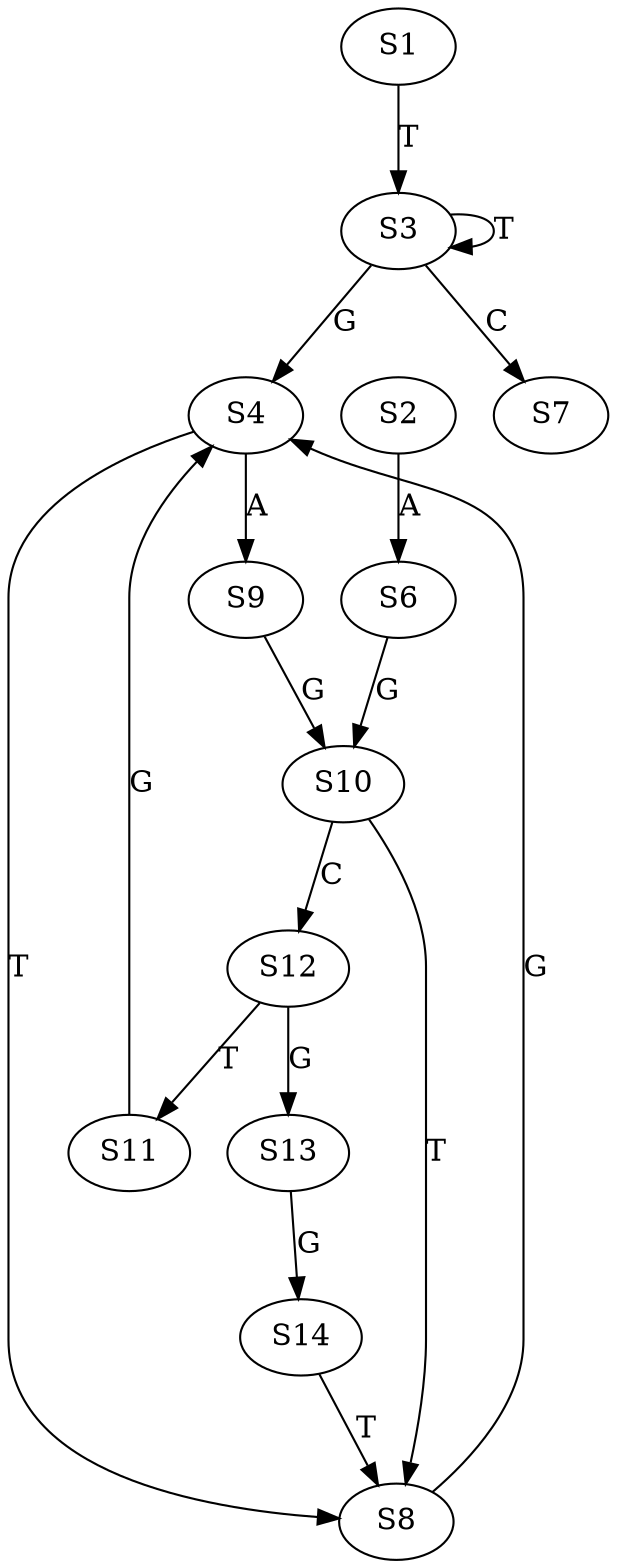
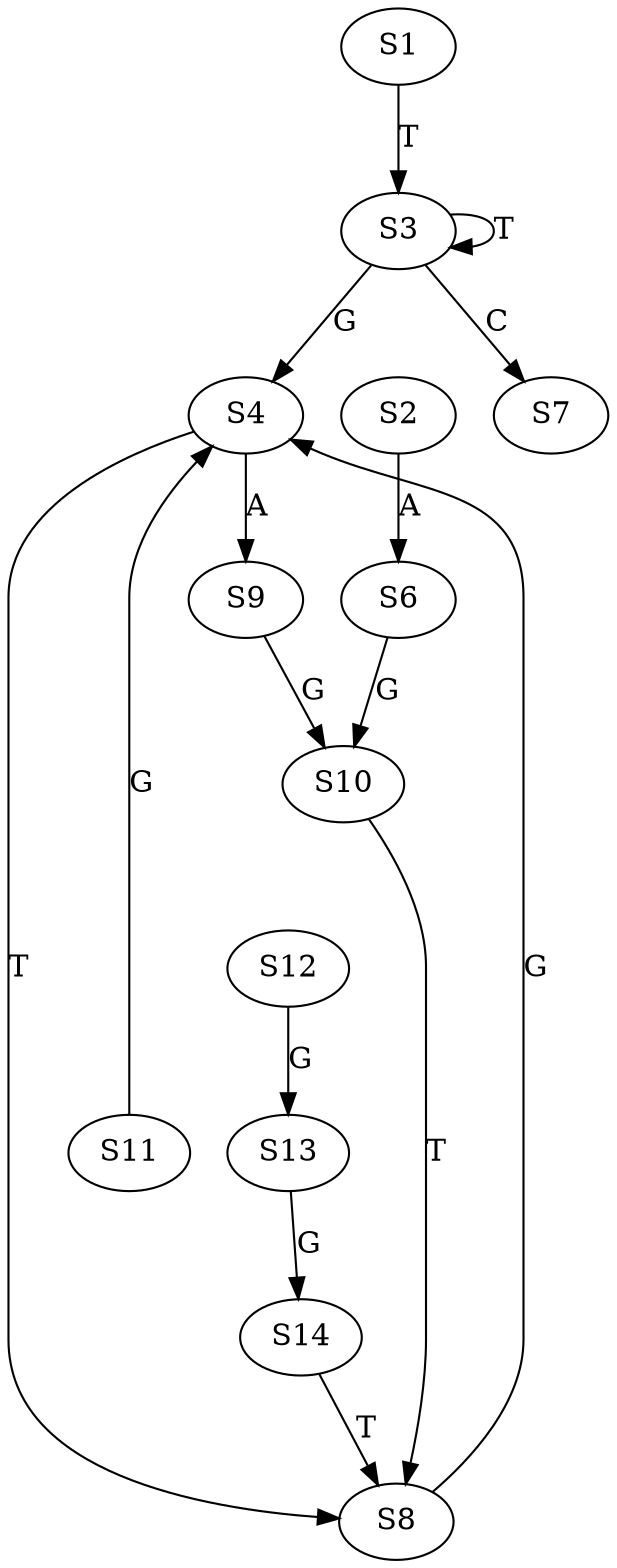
(319, 866) -> none
(216, 1053) -> none
